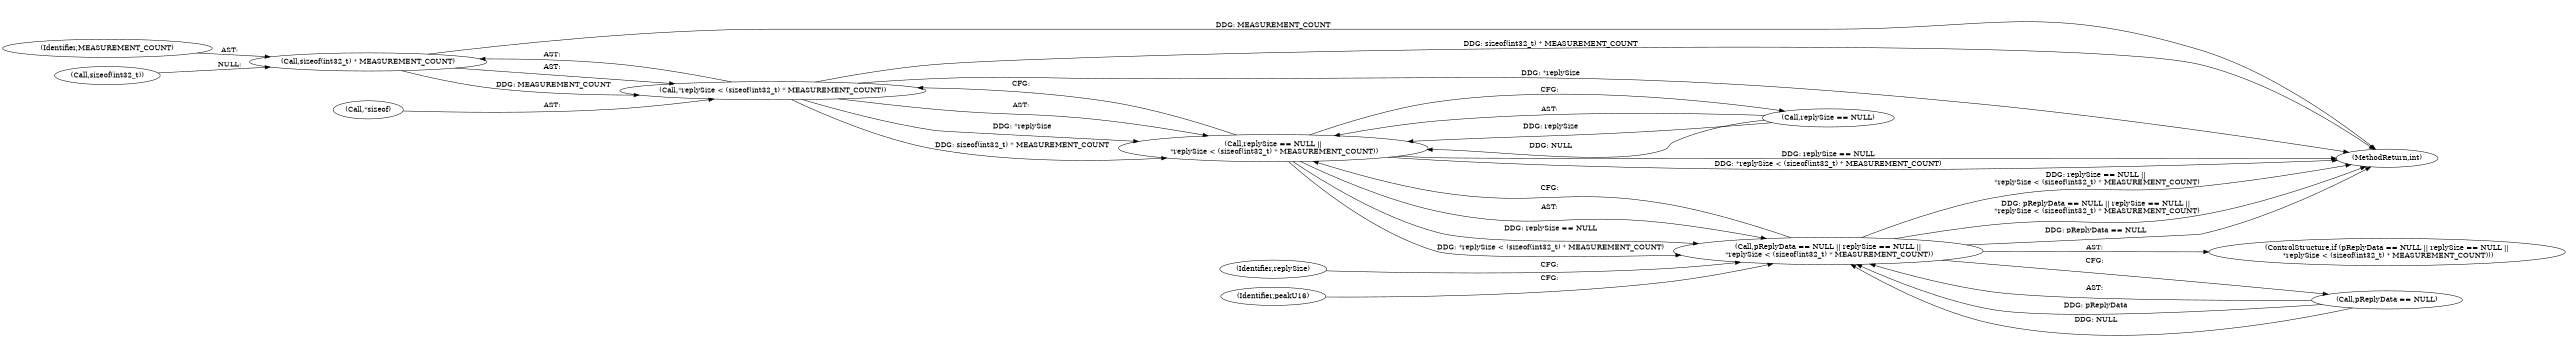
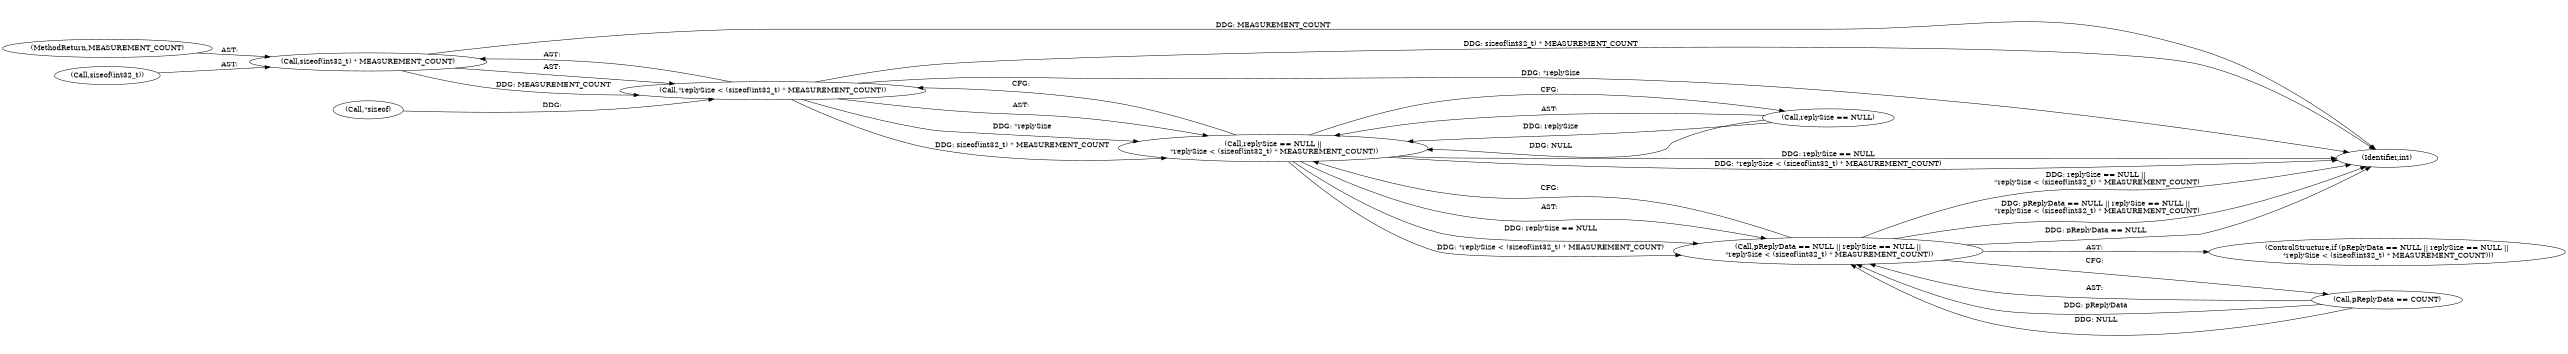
(107, 48) -> (107, 48)
(231, 65) -> (231, 65)
(553, 106) -> (553, 106)
(2387, 158) -> (2387, 158)
(1273, 269) -> none
(1273, 296) -> none
(2387, 300) -> (2387, 300)
